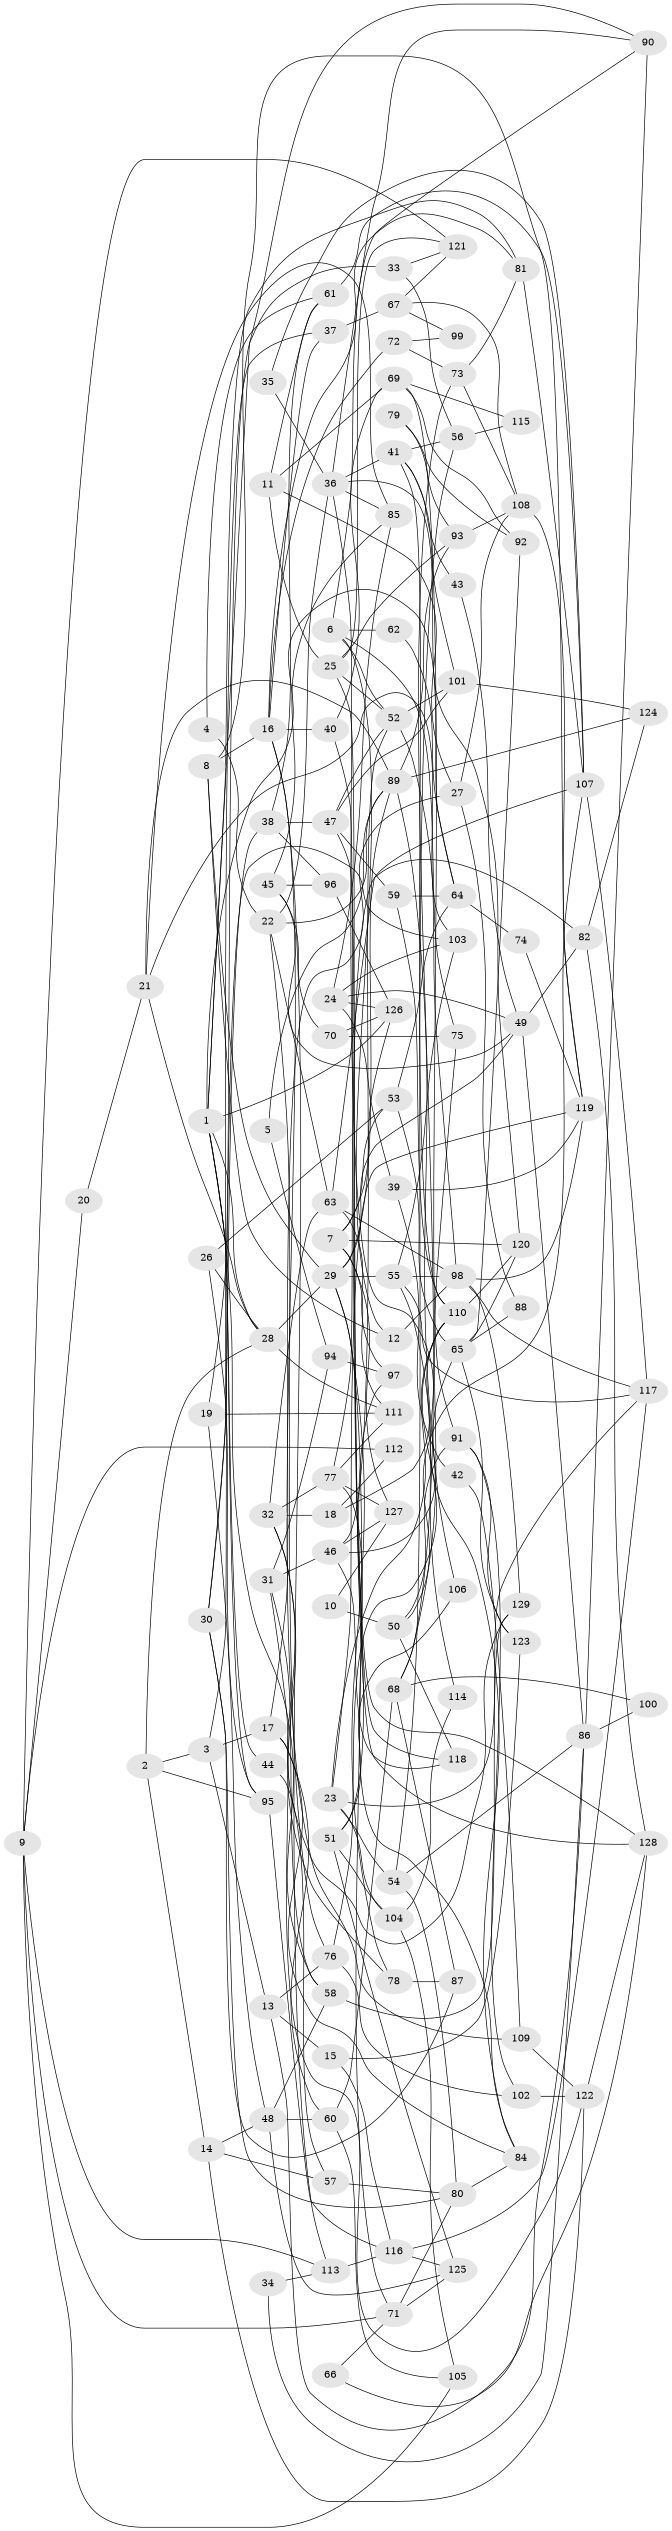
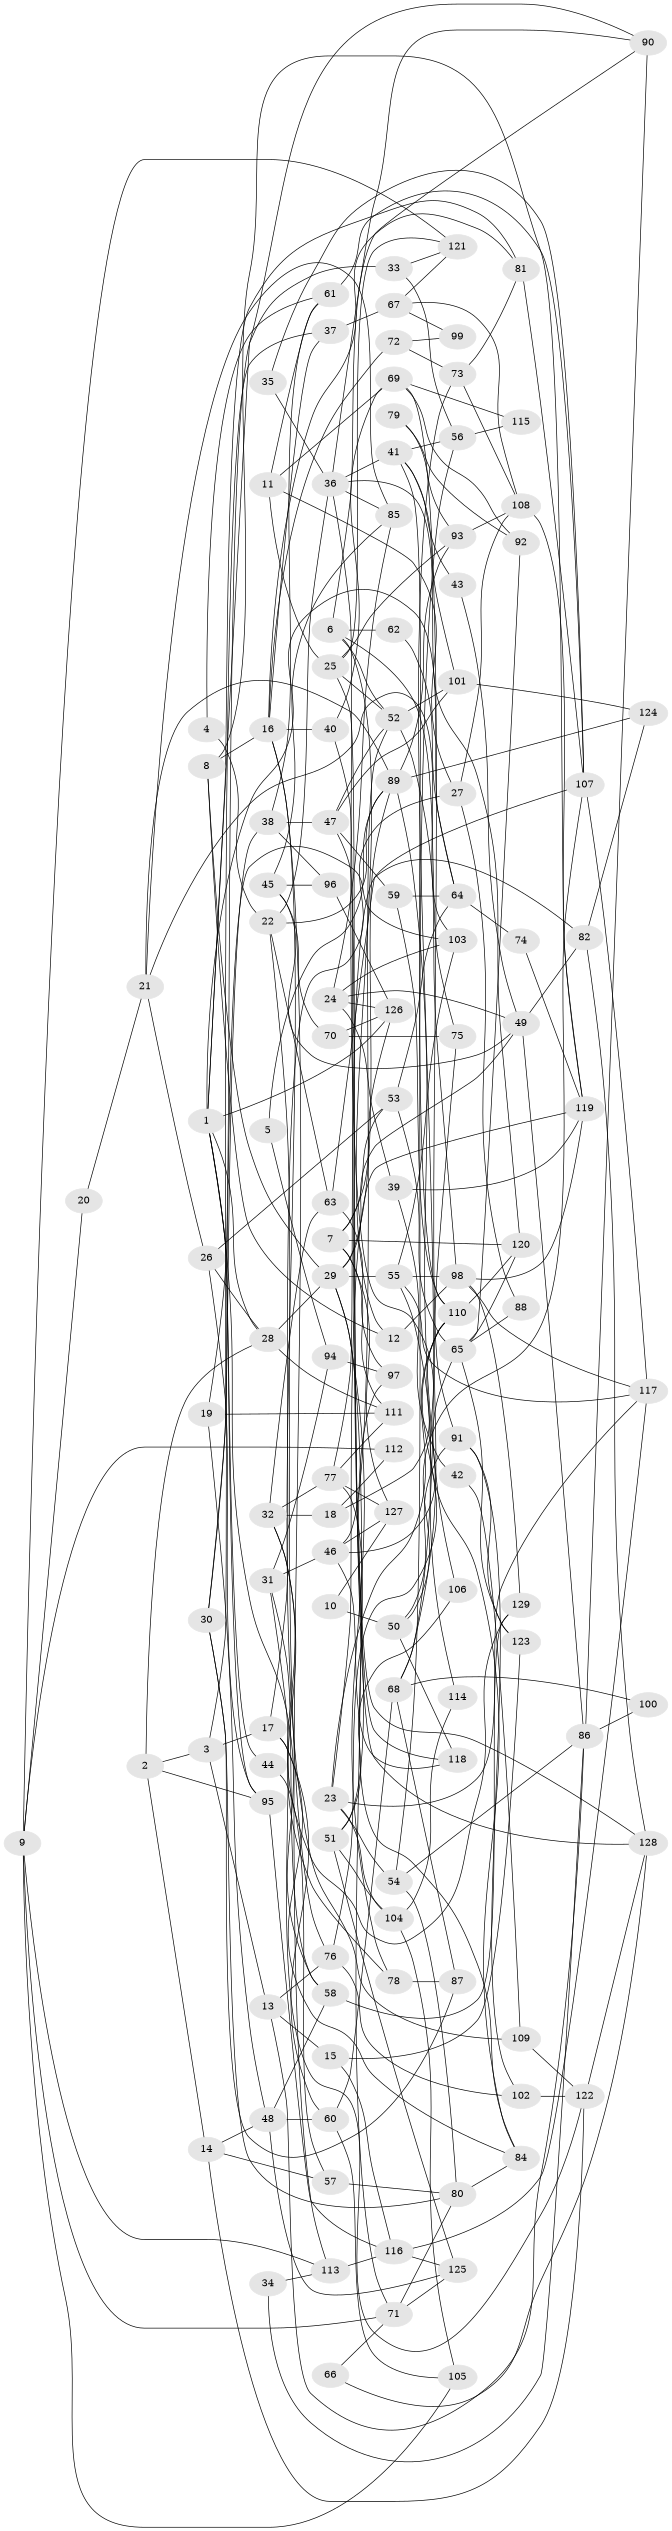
(197, 1166) -> (174, 1123)
(389, 1237) -> none
